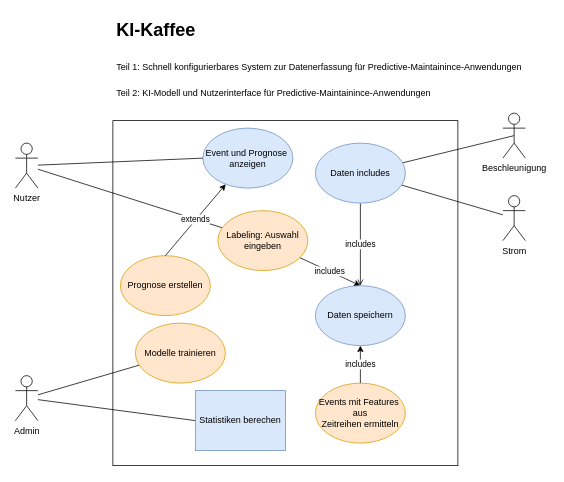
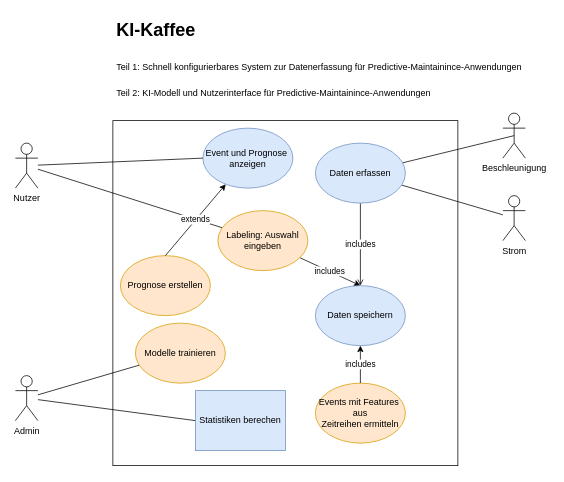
(360, 173) -> (360, 173)
